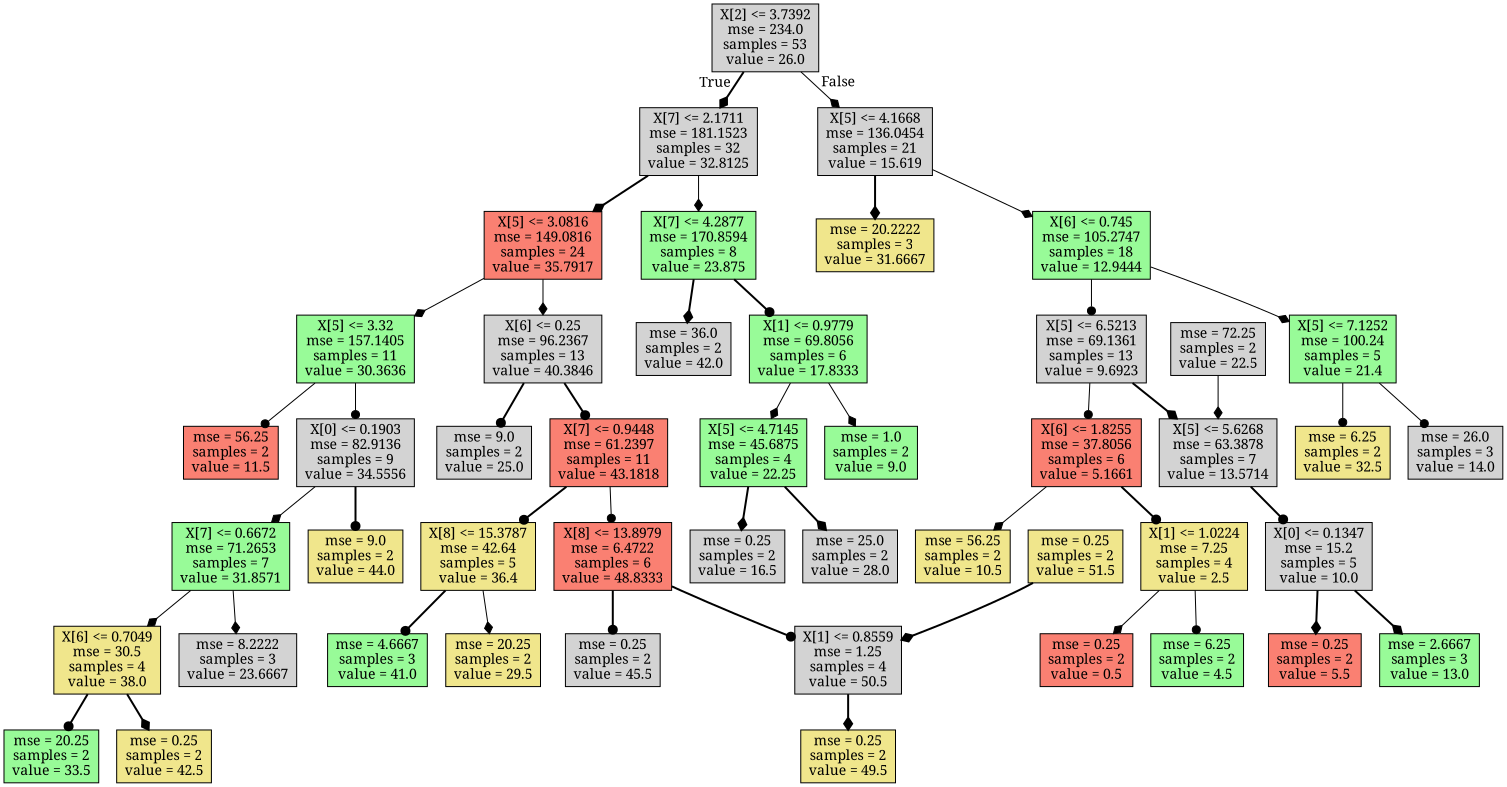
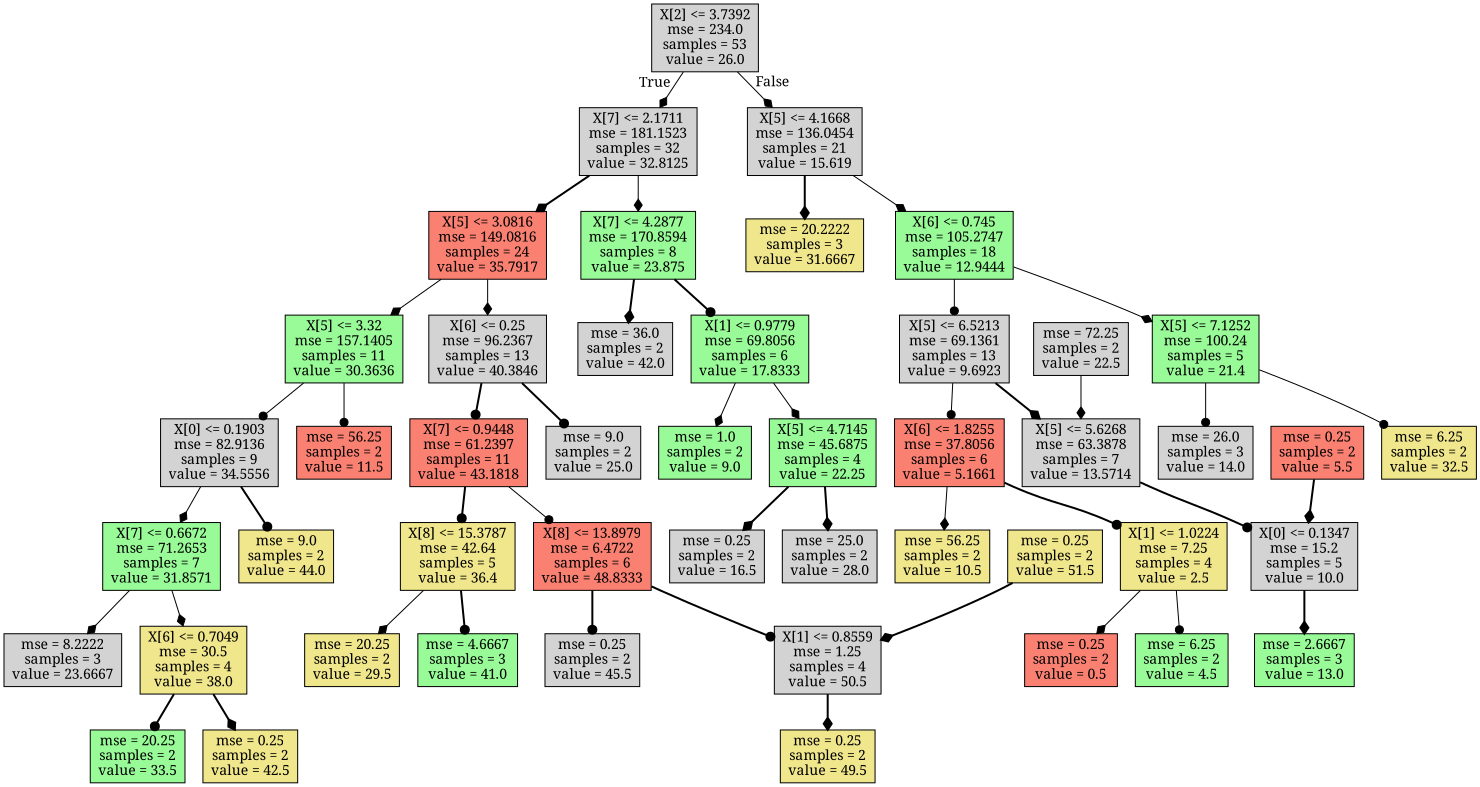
(735, 85) -> (675, 85)
(1317, 606) -> (1312, 495)
